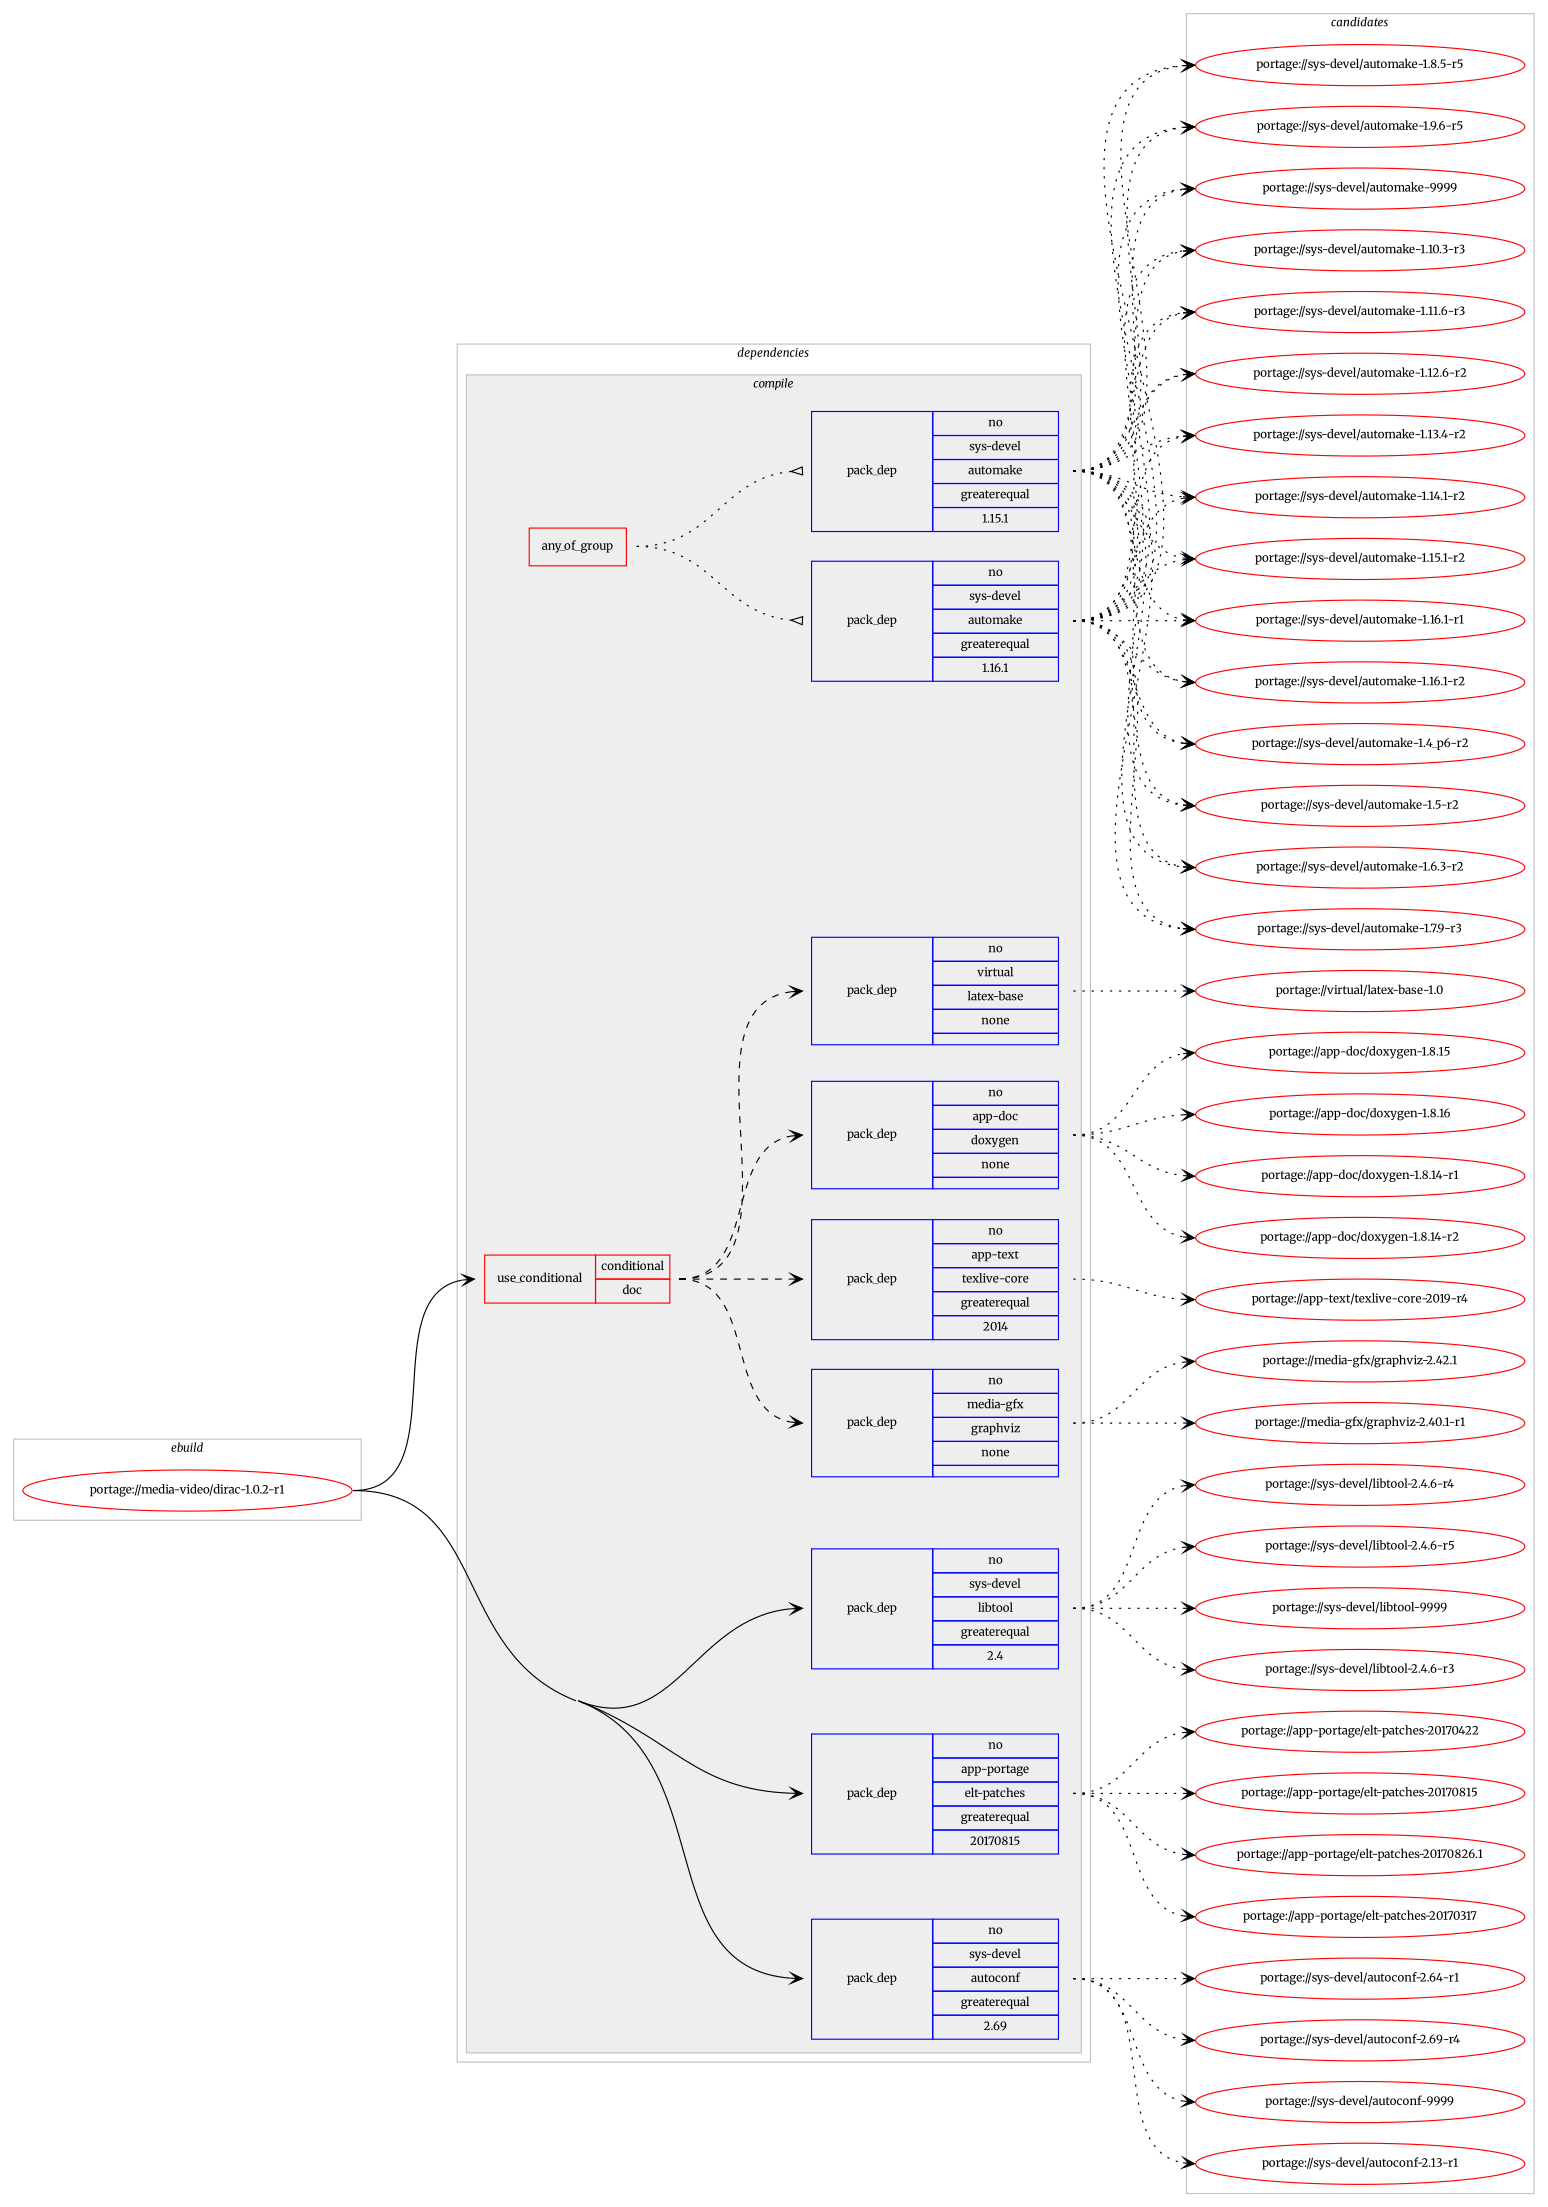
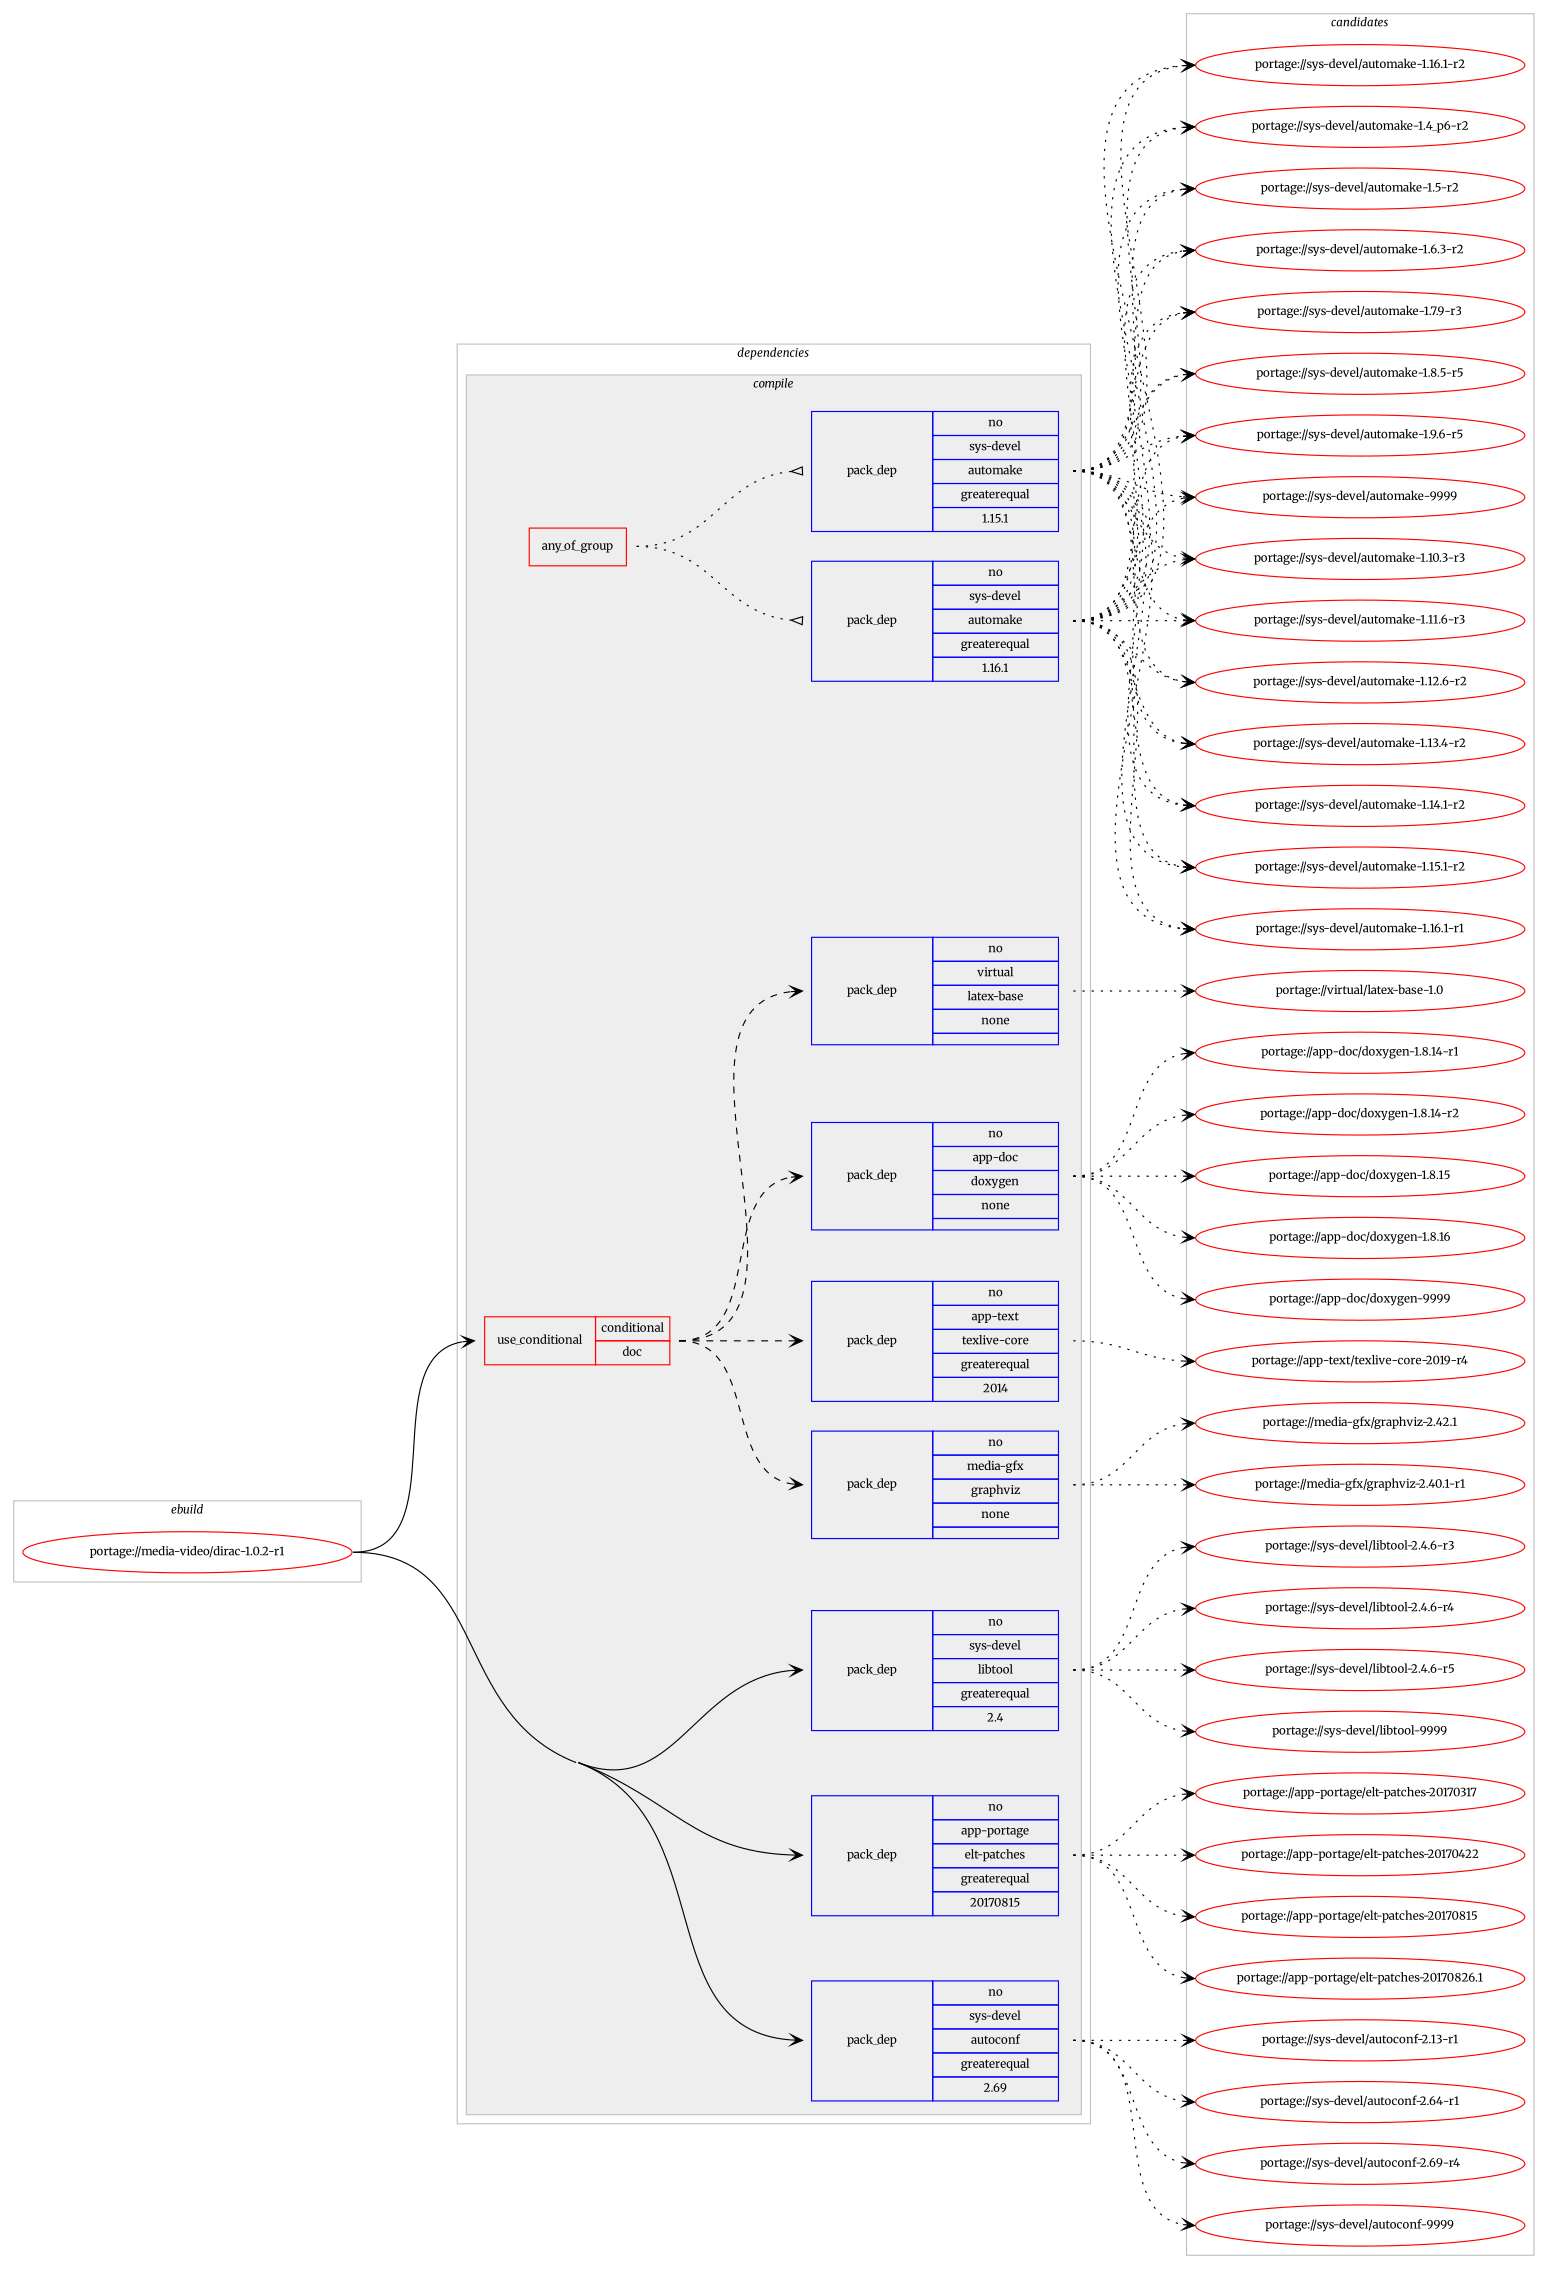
none -> (1360, 1300)
